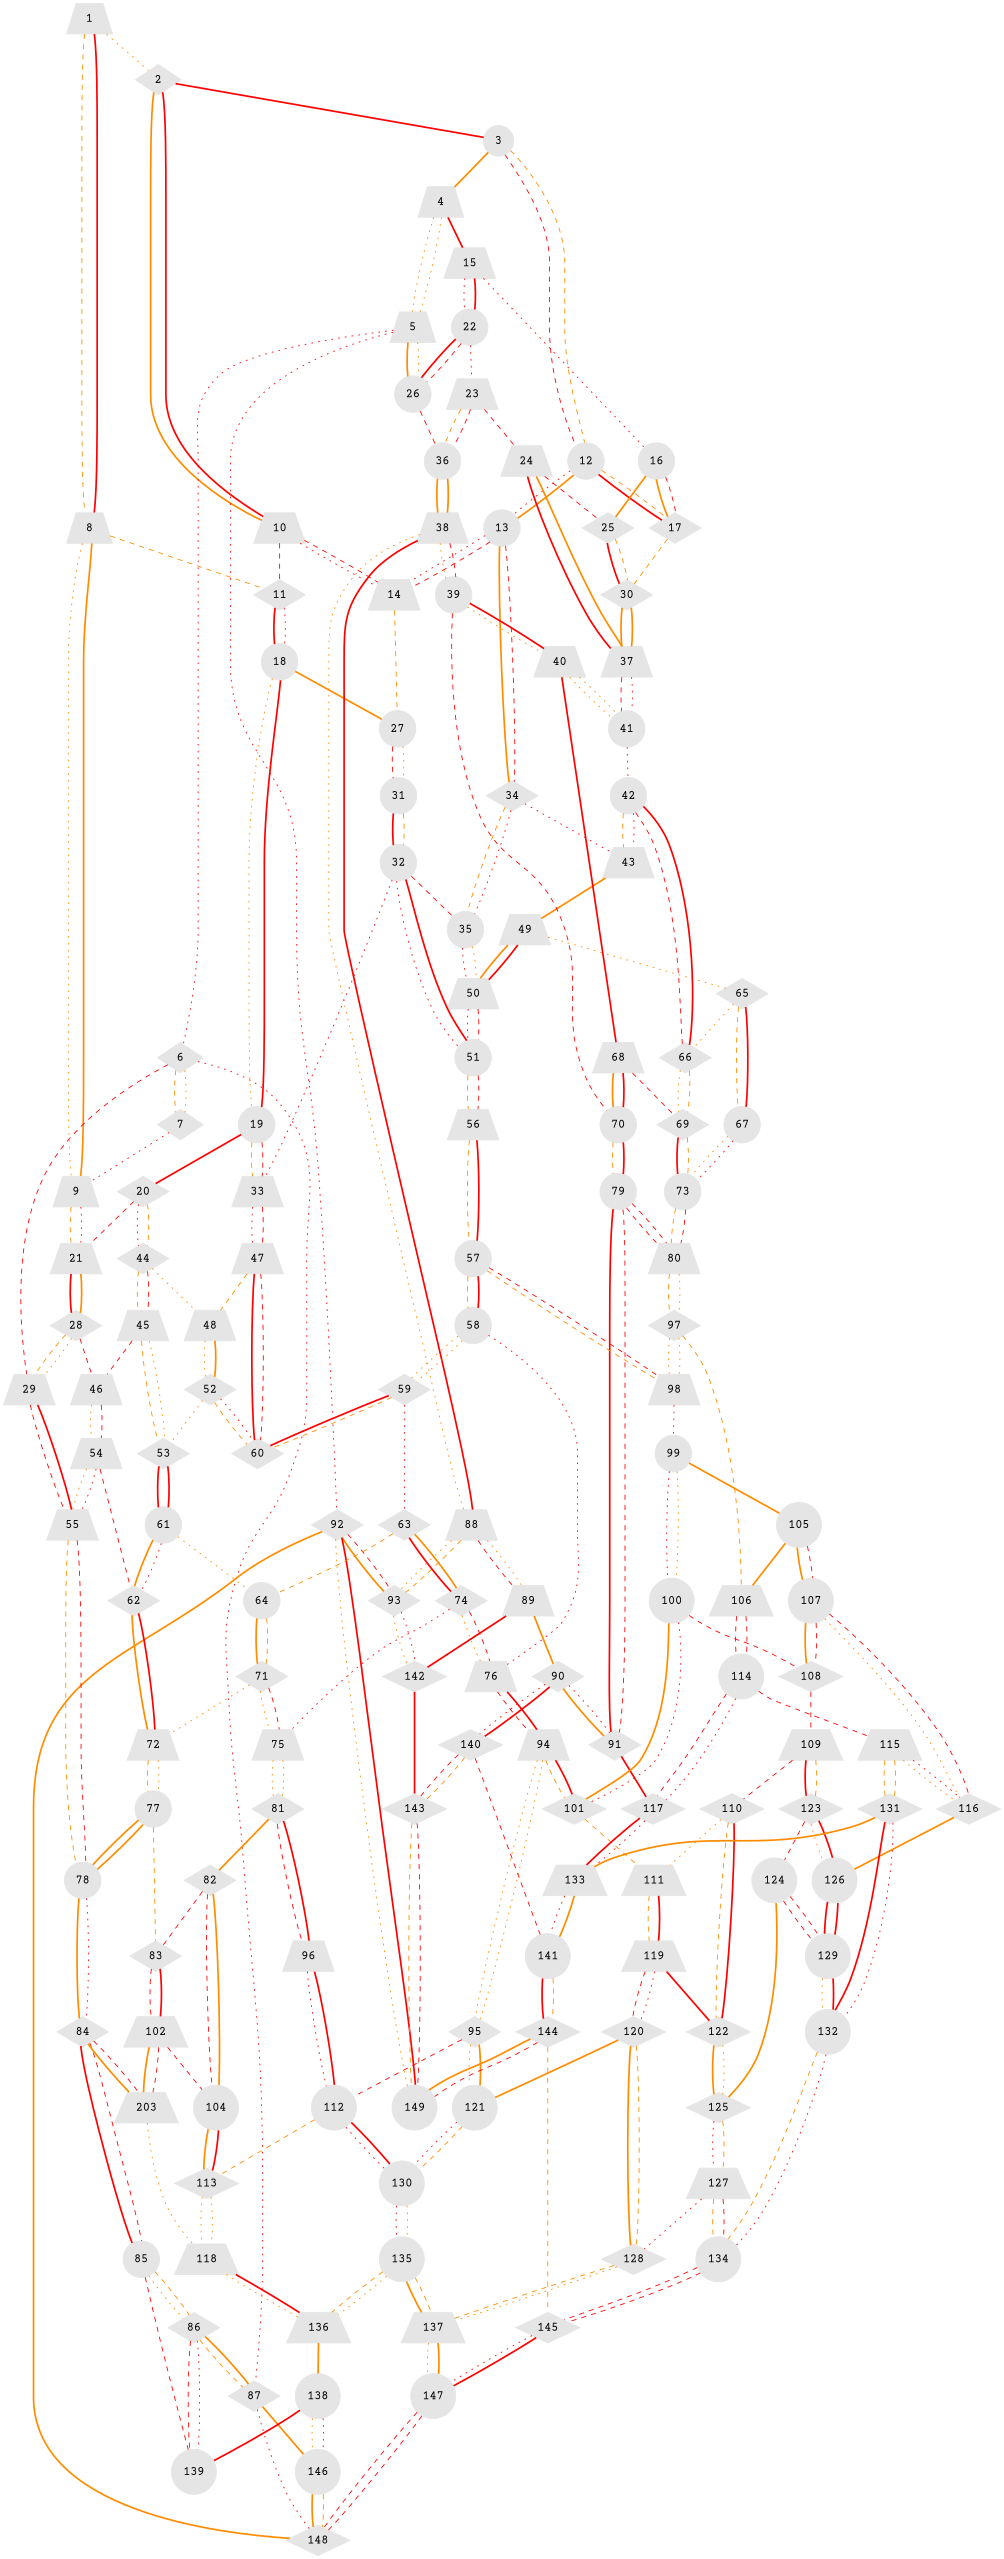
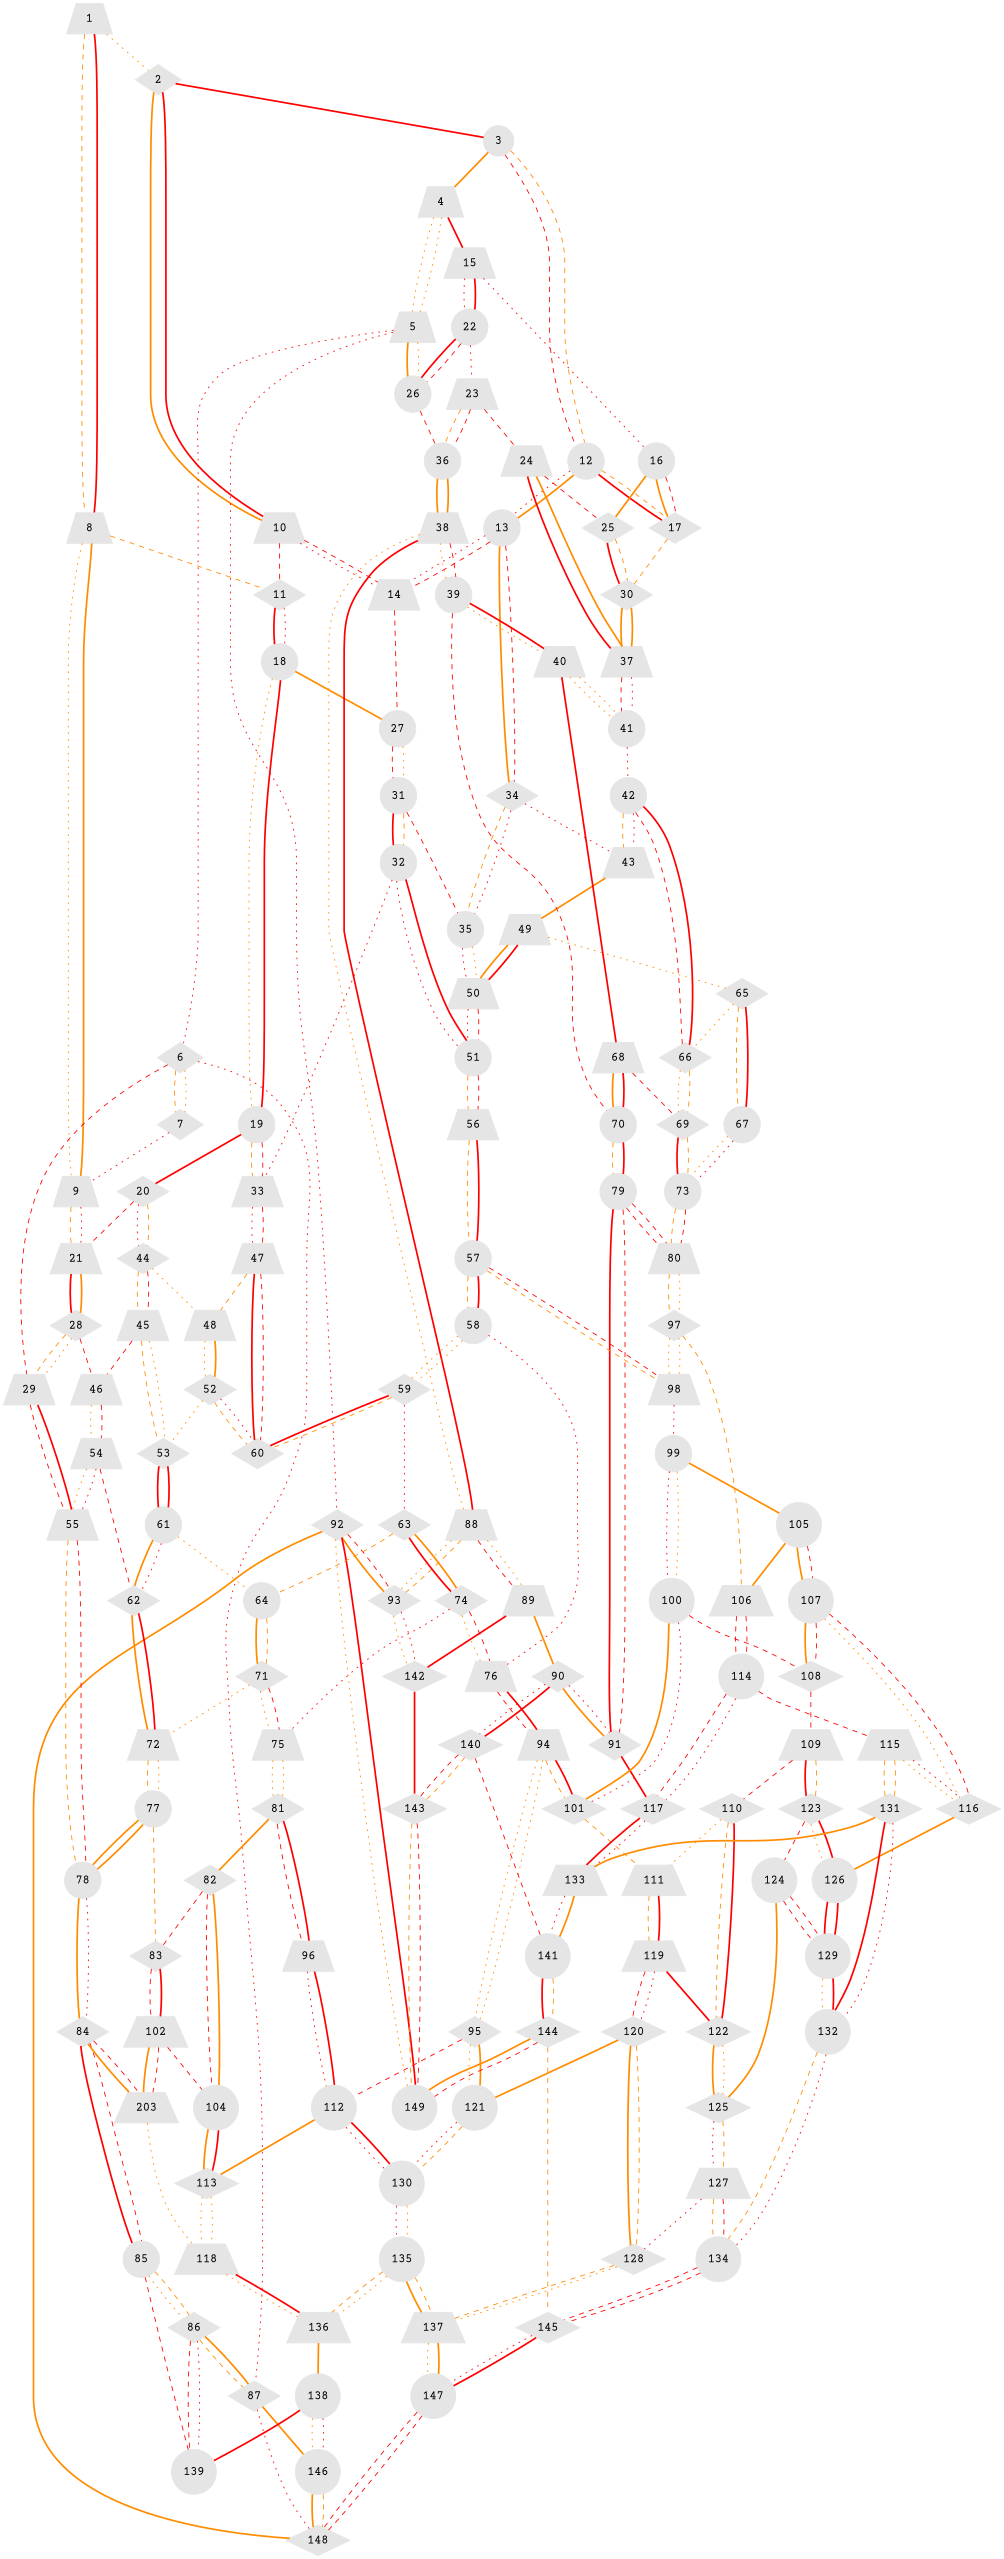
(396, 660) -> (396, 660)
(432, 896) -> (433, 862)
(268, 2147) -> (268, 2147)
